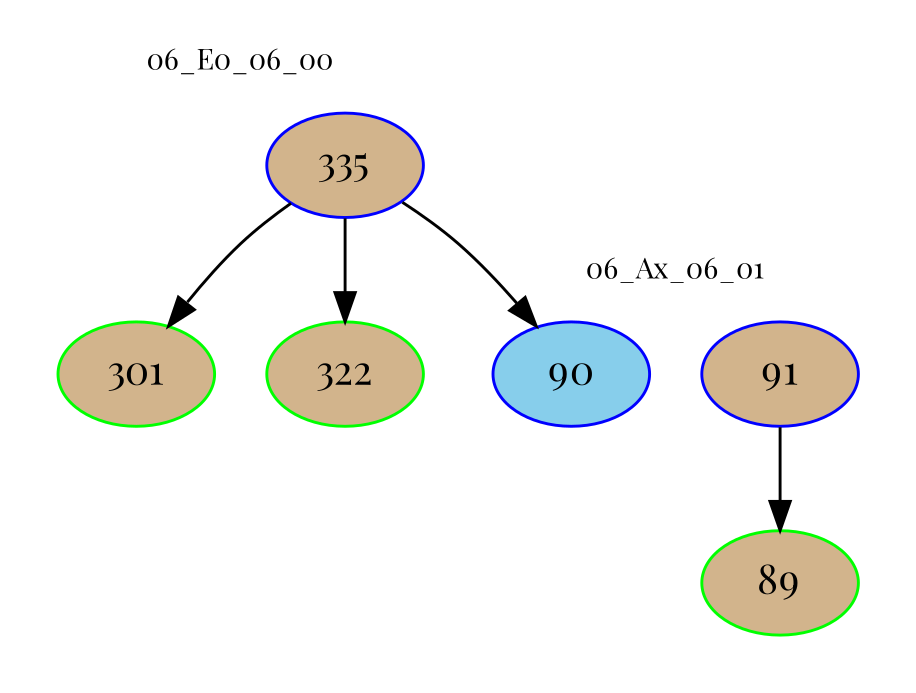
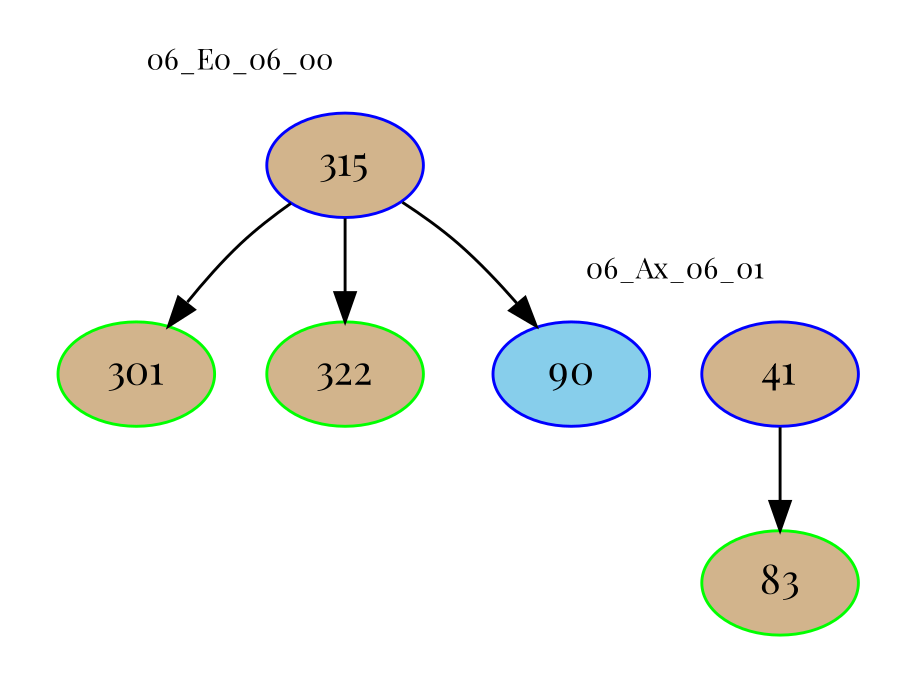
(345, 165) -> (345, 165)
(780, 374) -> (780, 374)
(780, 583) -> (780, 583)
